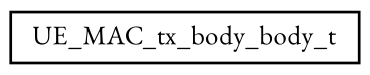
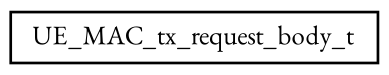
(185, 38) -> (194, 38)
